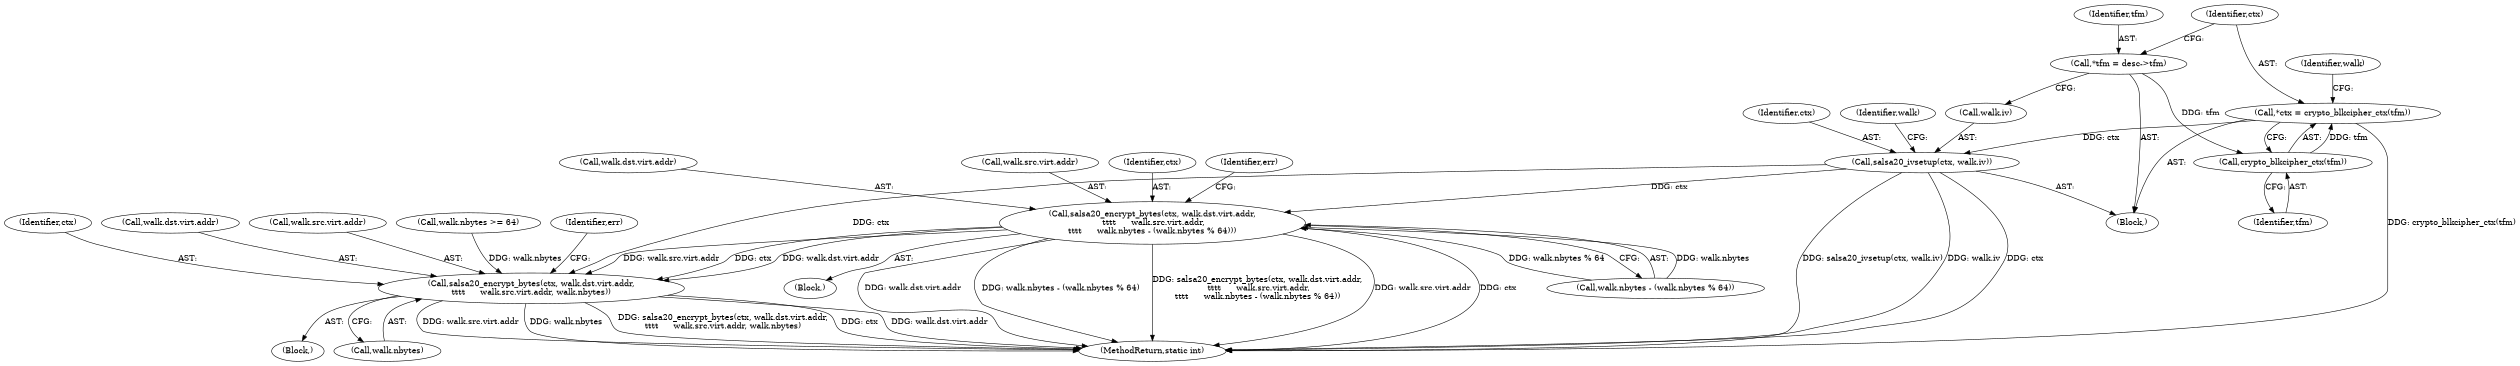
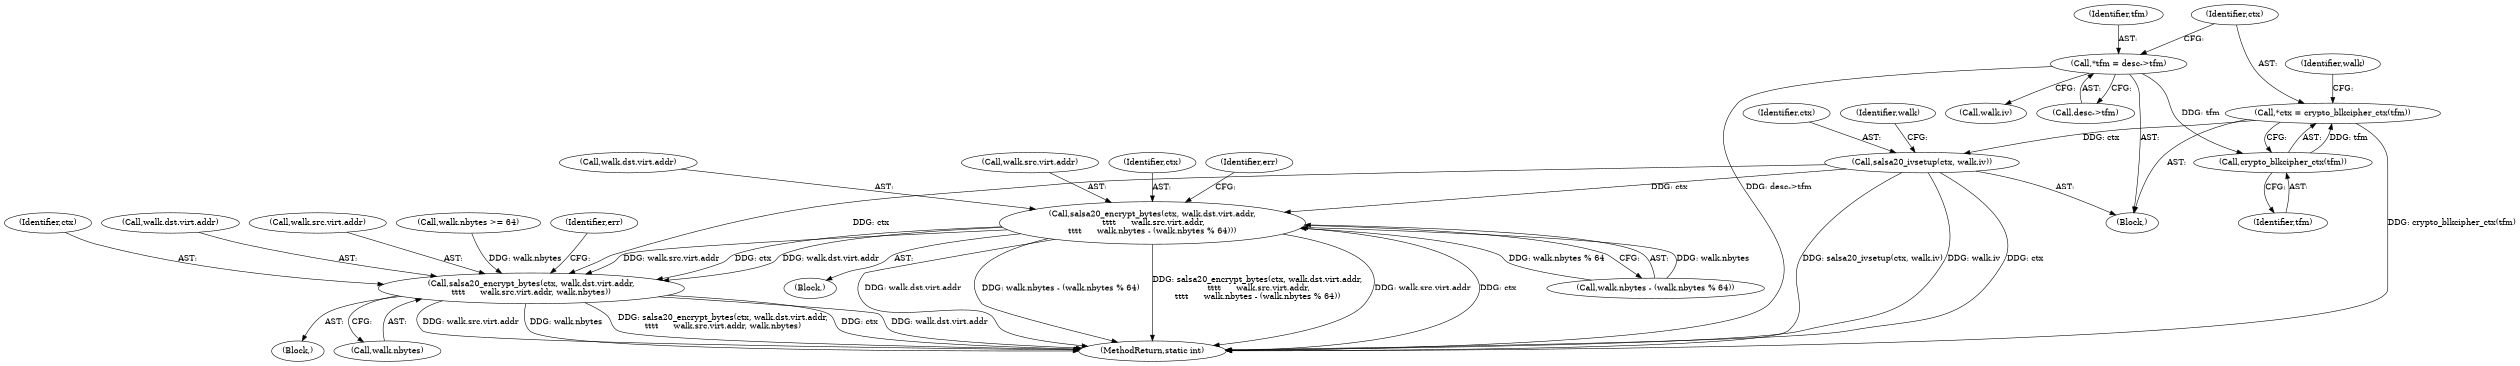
none -> (2086, 113)
(1957, 136) -> none
none -> (1769, 304)
